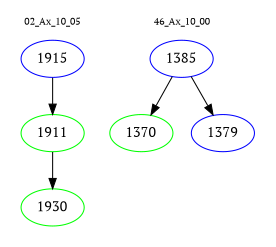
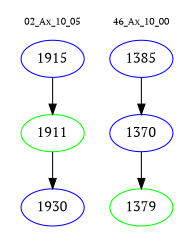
(199, 91) -> (141, 165)
(141, 133) -> (141, 133)
(223, 133) -> (141, 207)
(53, 207) -> (53, 207)
